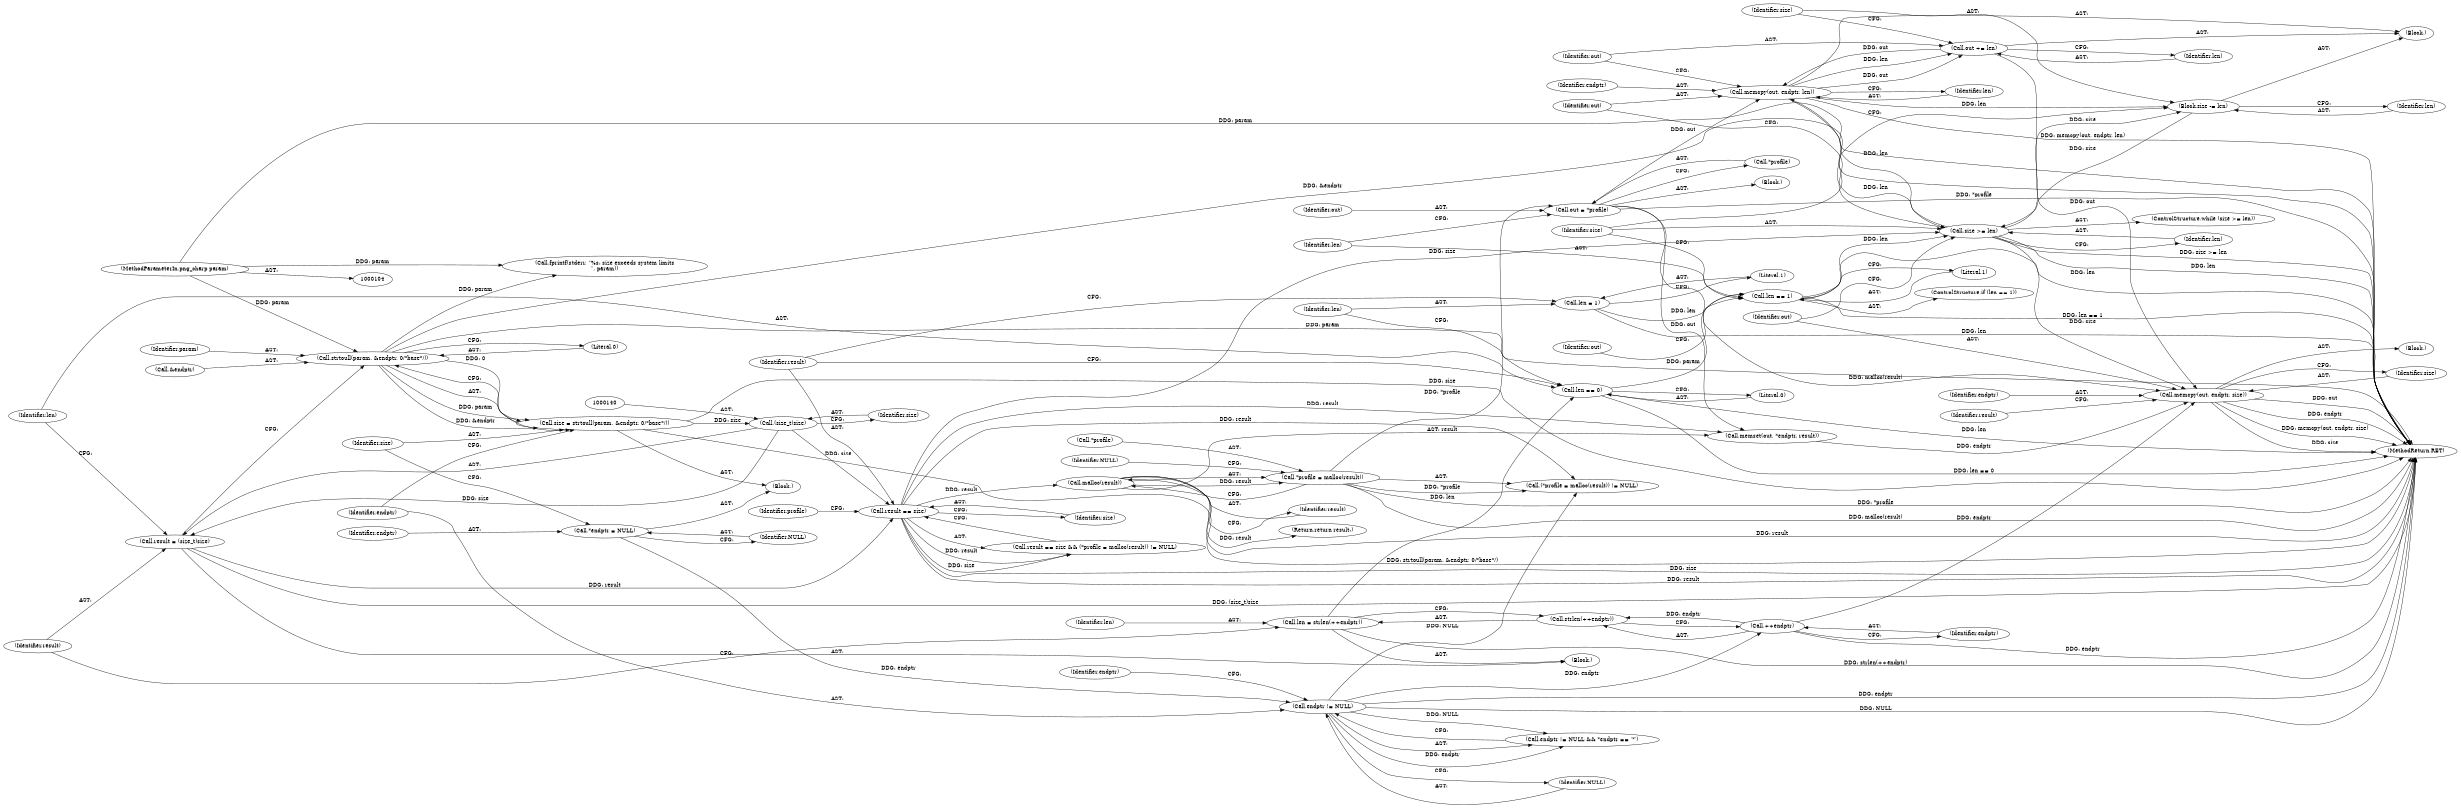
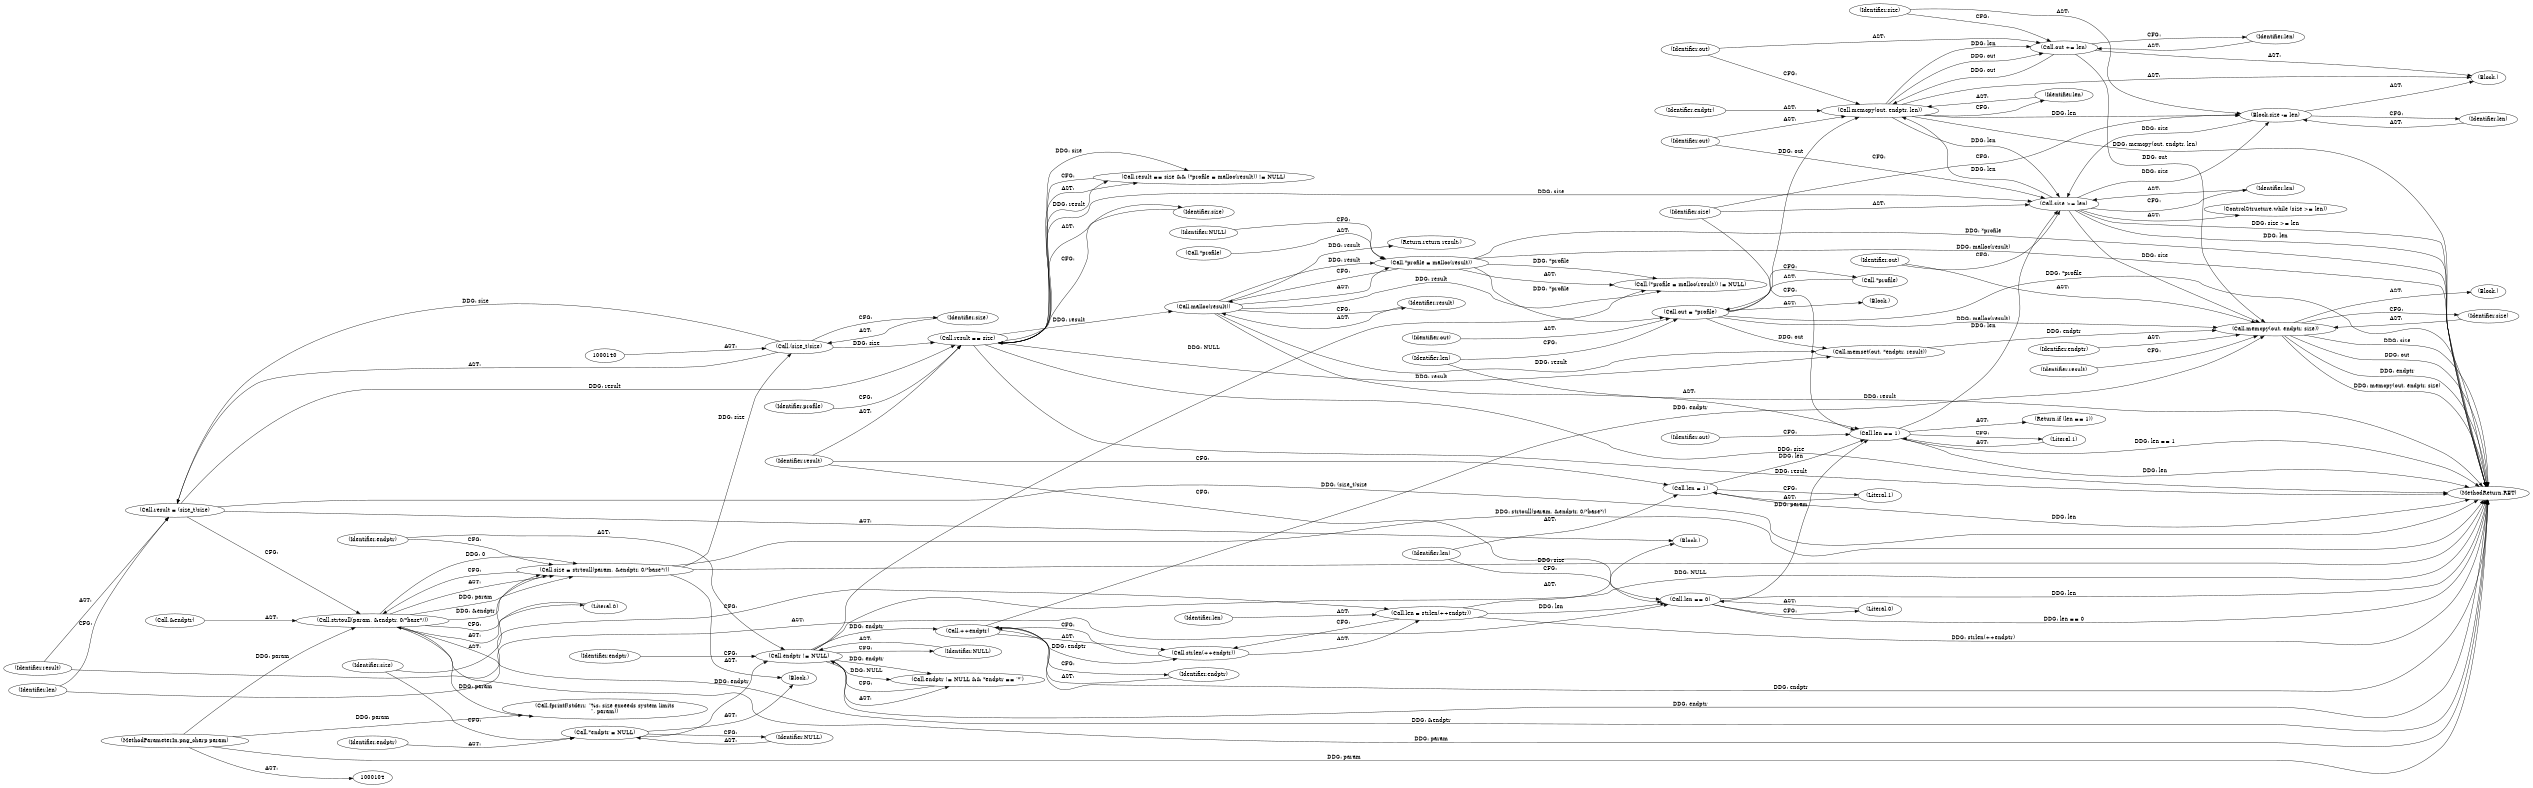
(1974, 293) -> (2064, 419)
(175, 350) -> none
(1230, 423) -> (1451, 283)
(1442, 430) -> (1551, 363)
